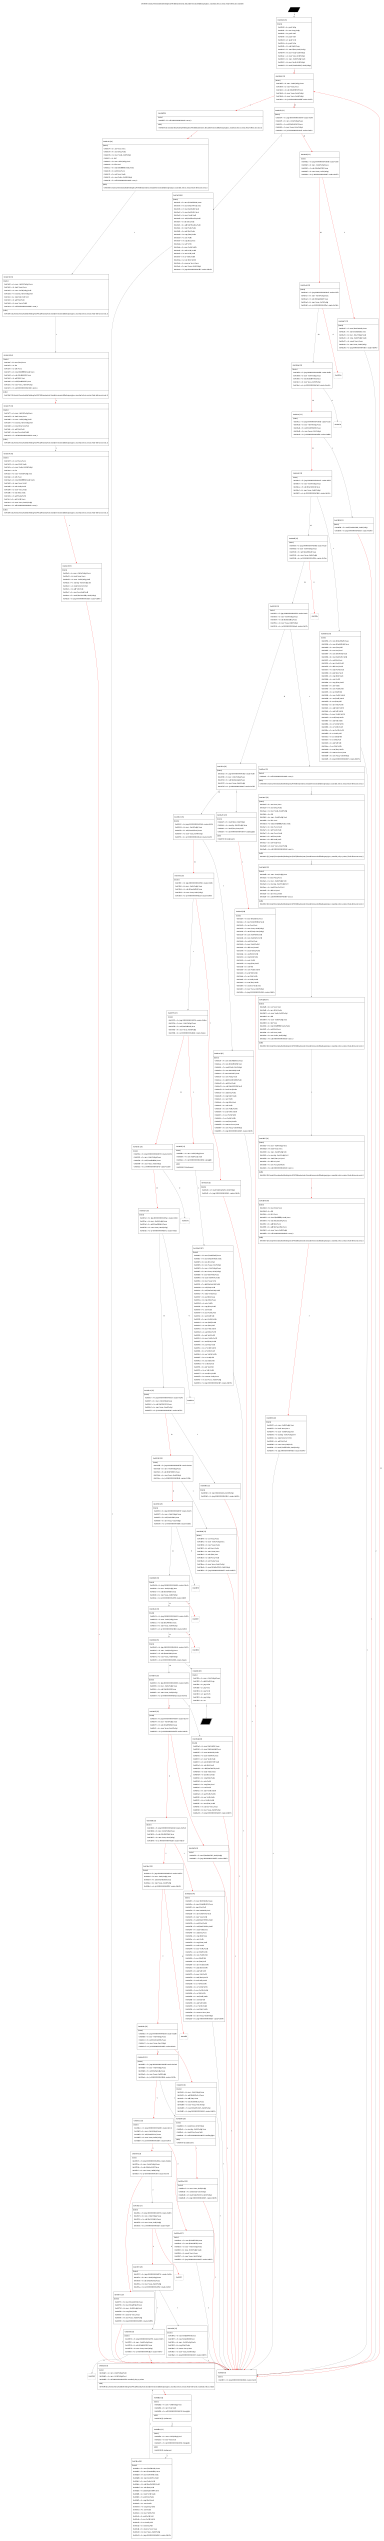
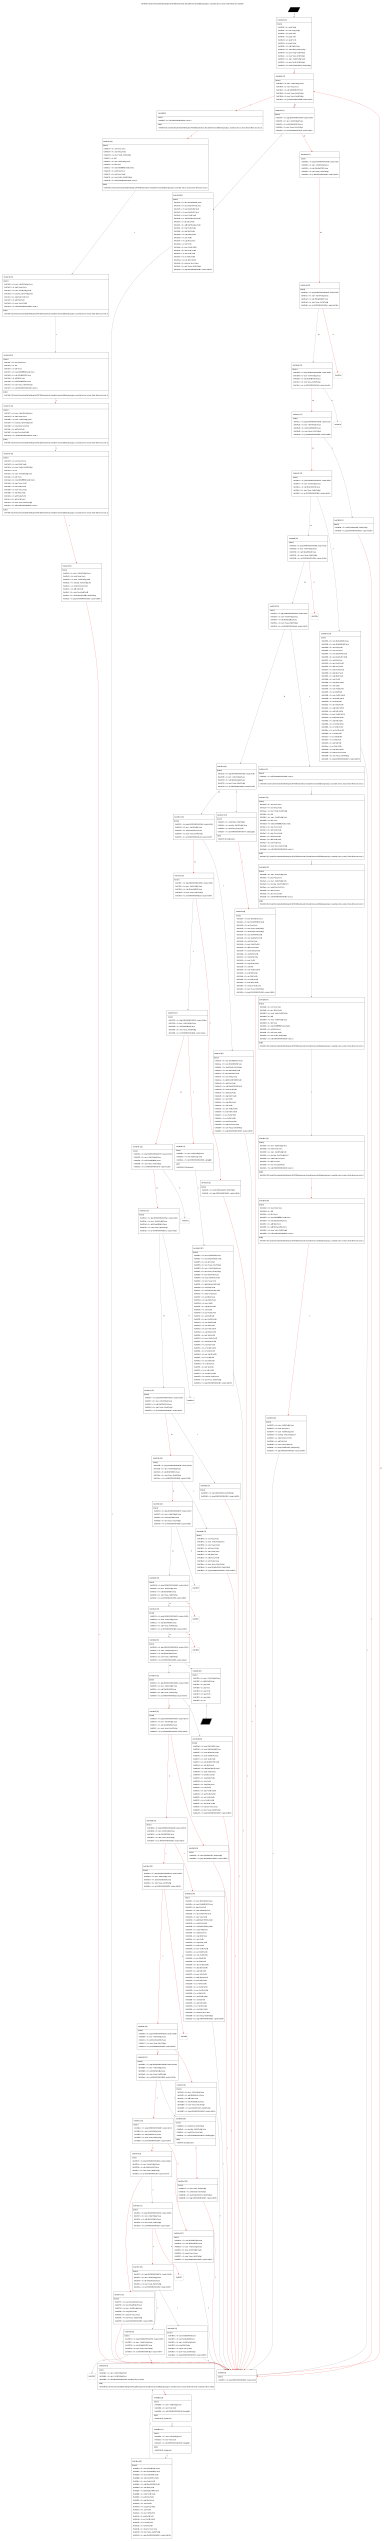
(358, 335) -> none
